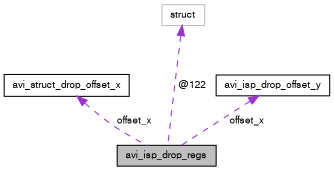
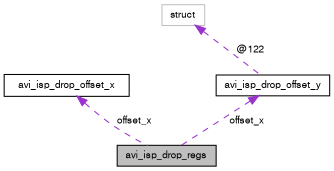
(67, 85) -> (67, 85)
(174, 91) -> (232, 54)
